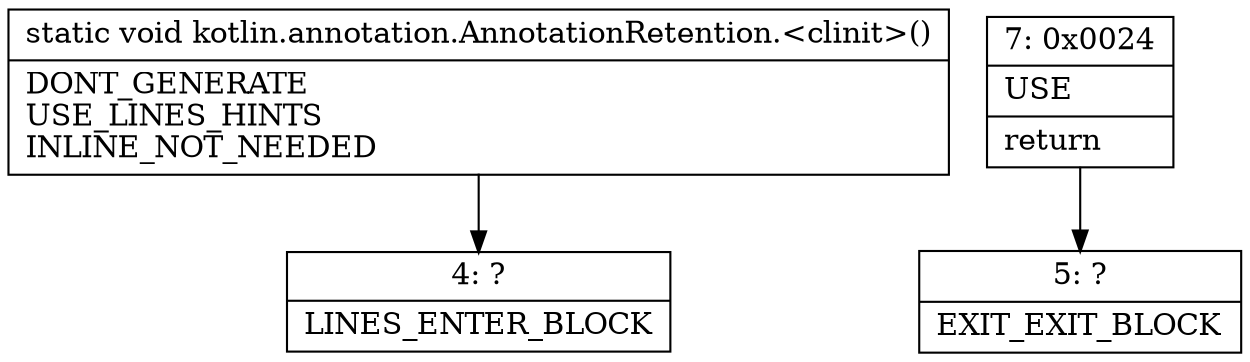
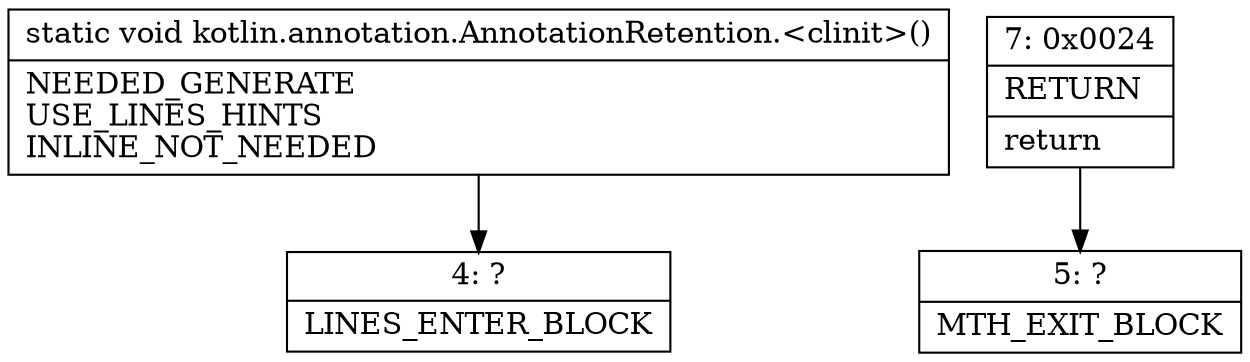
(167, 85) -> (192, 85)
(1039, 90) -> (1073, 90)
(1079, 326) -> (1080, 326)
